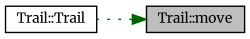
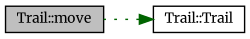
(115, 19) -> (121, 19)
